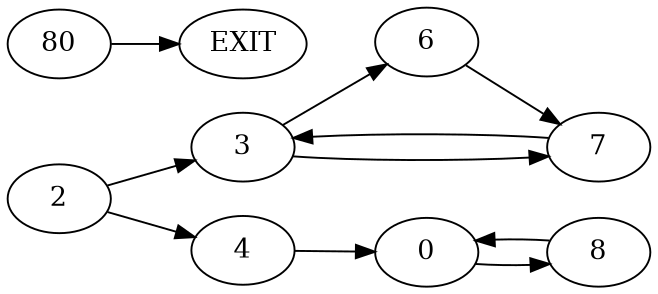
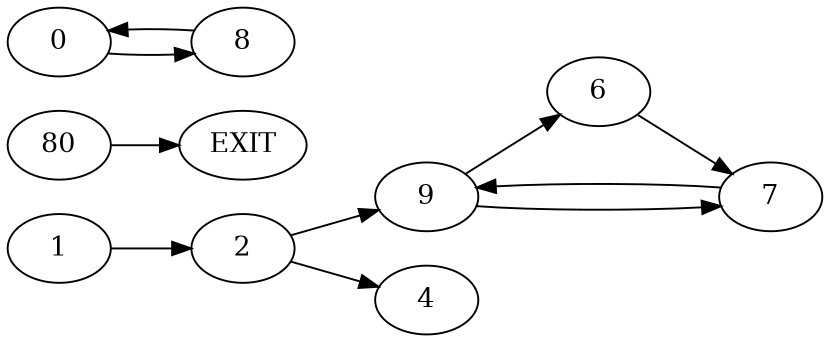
(243, 147) -> (427, 197)
none -> (59, 248)
(325, 251) -> none
